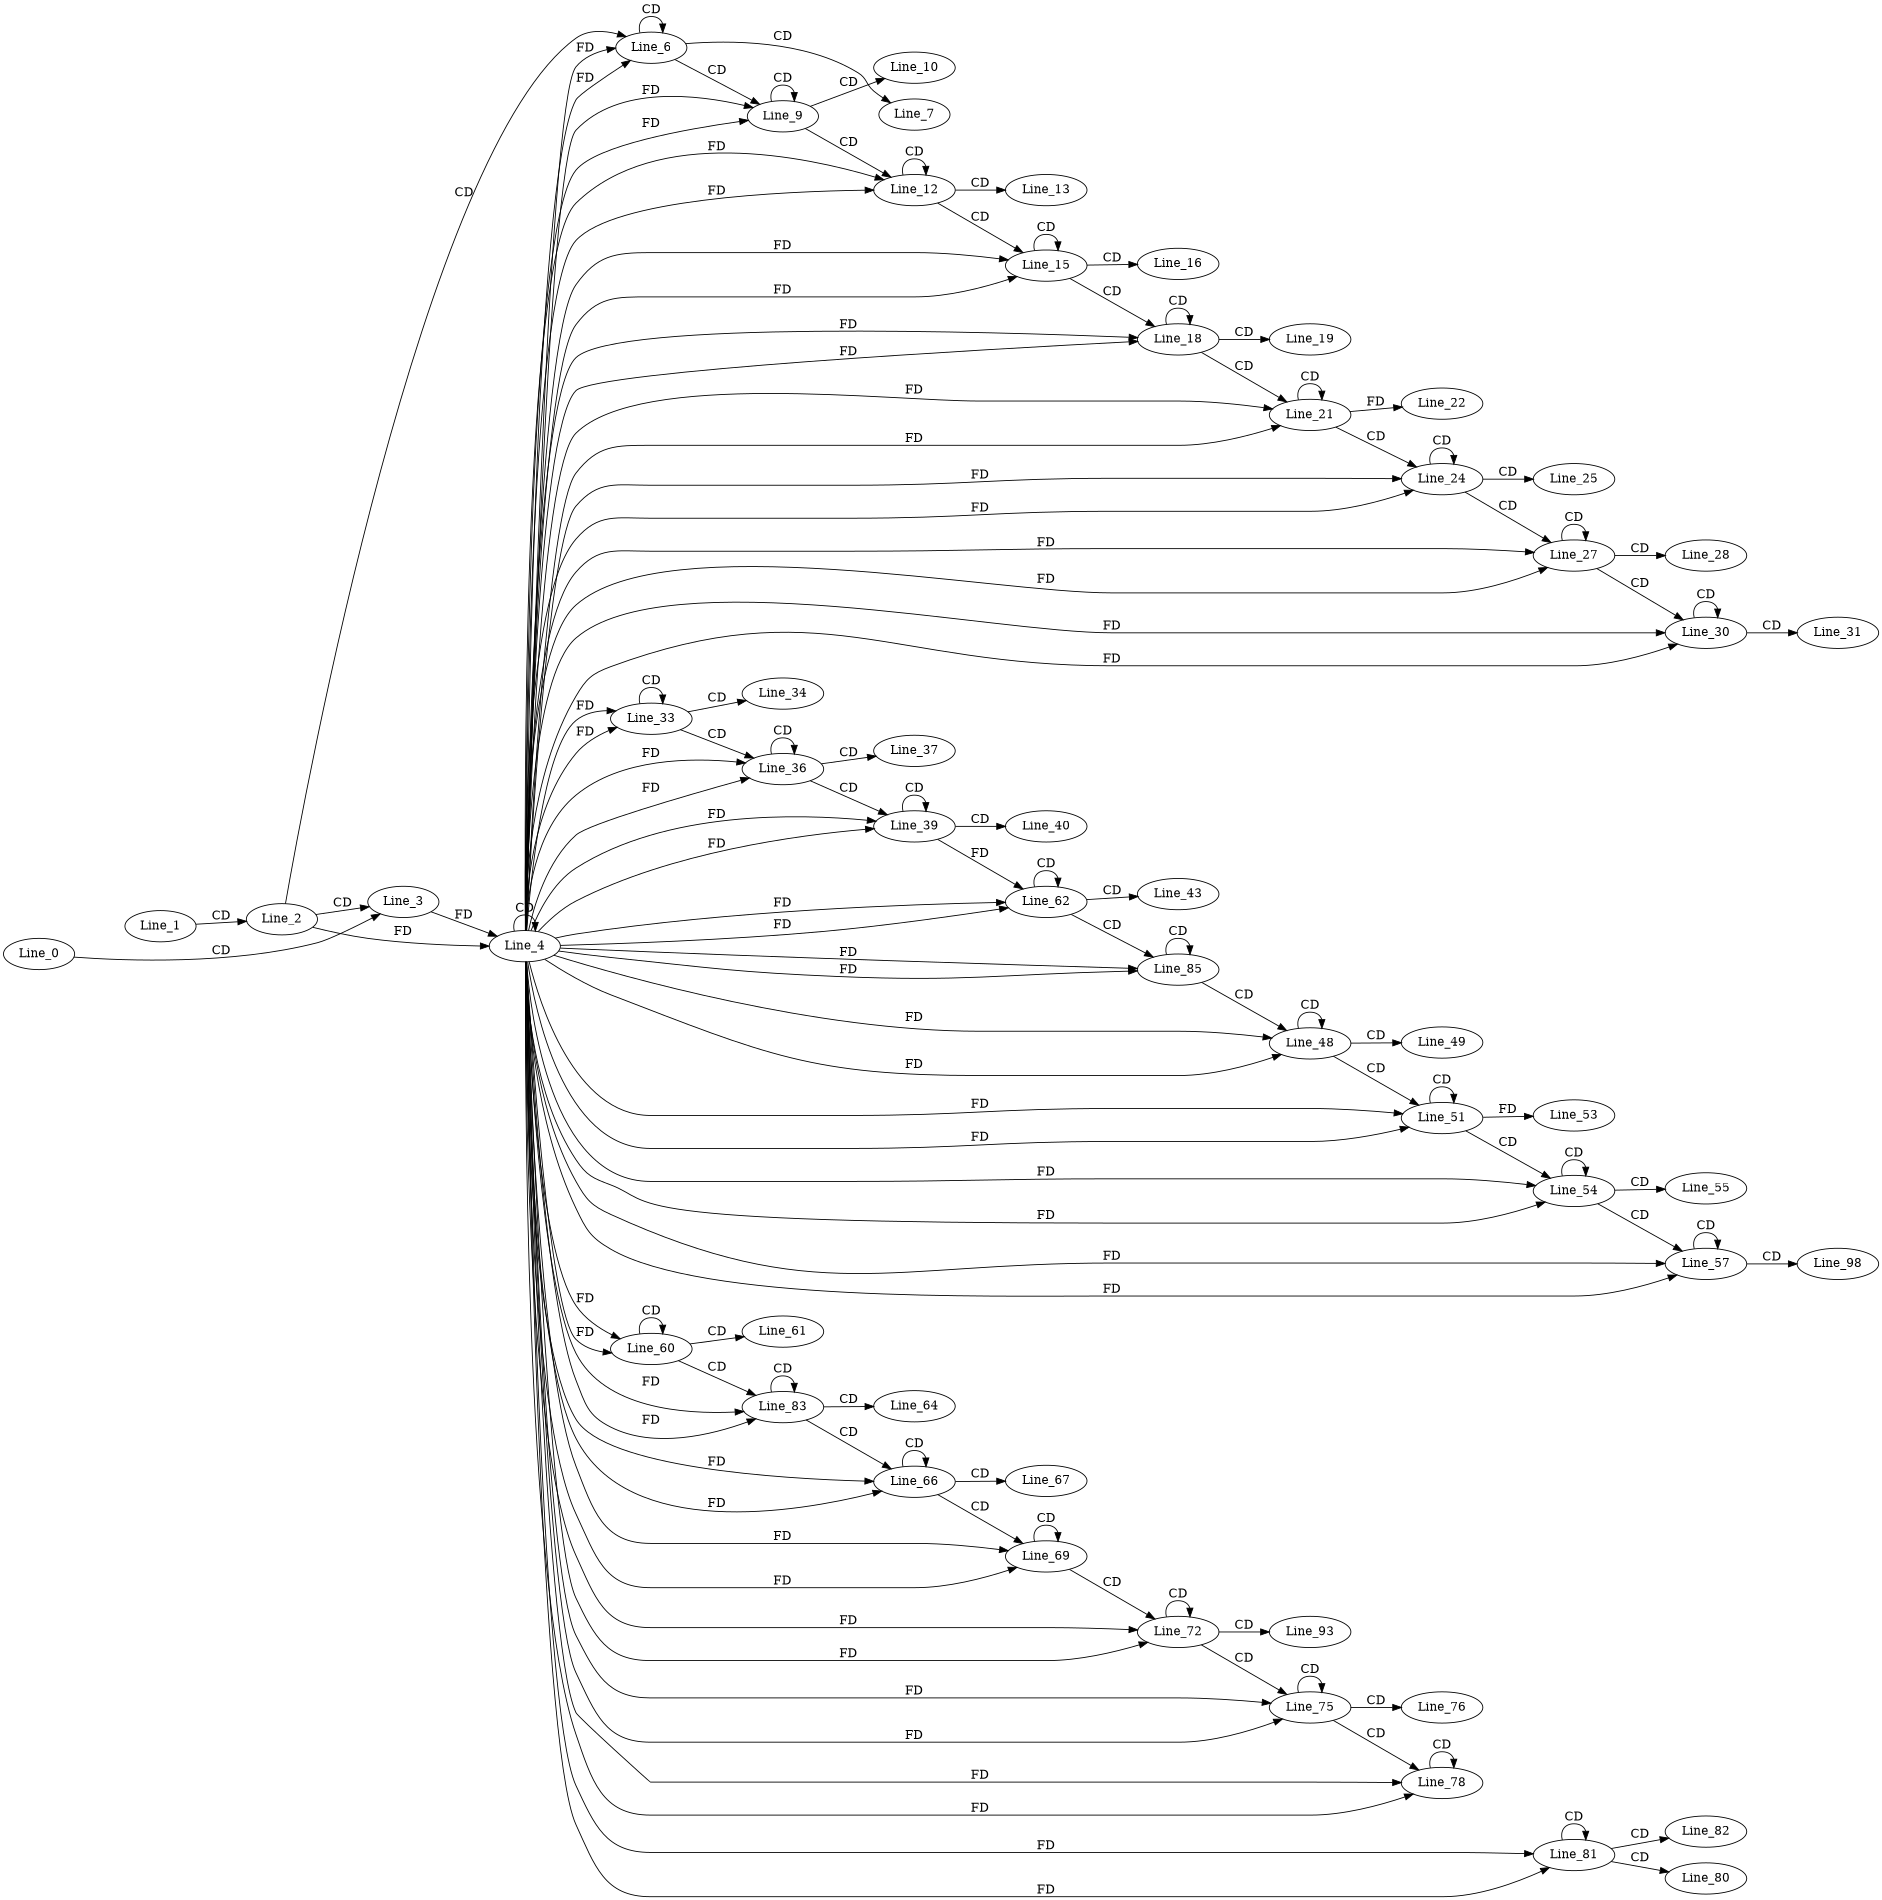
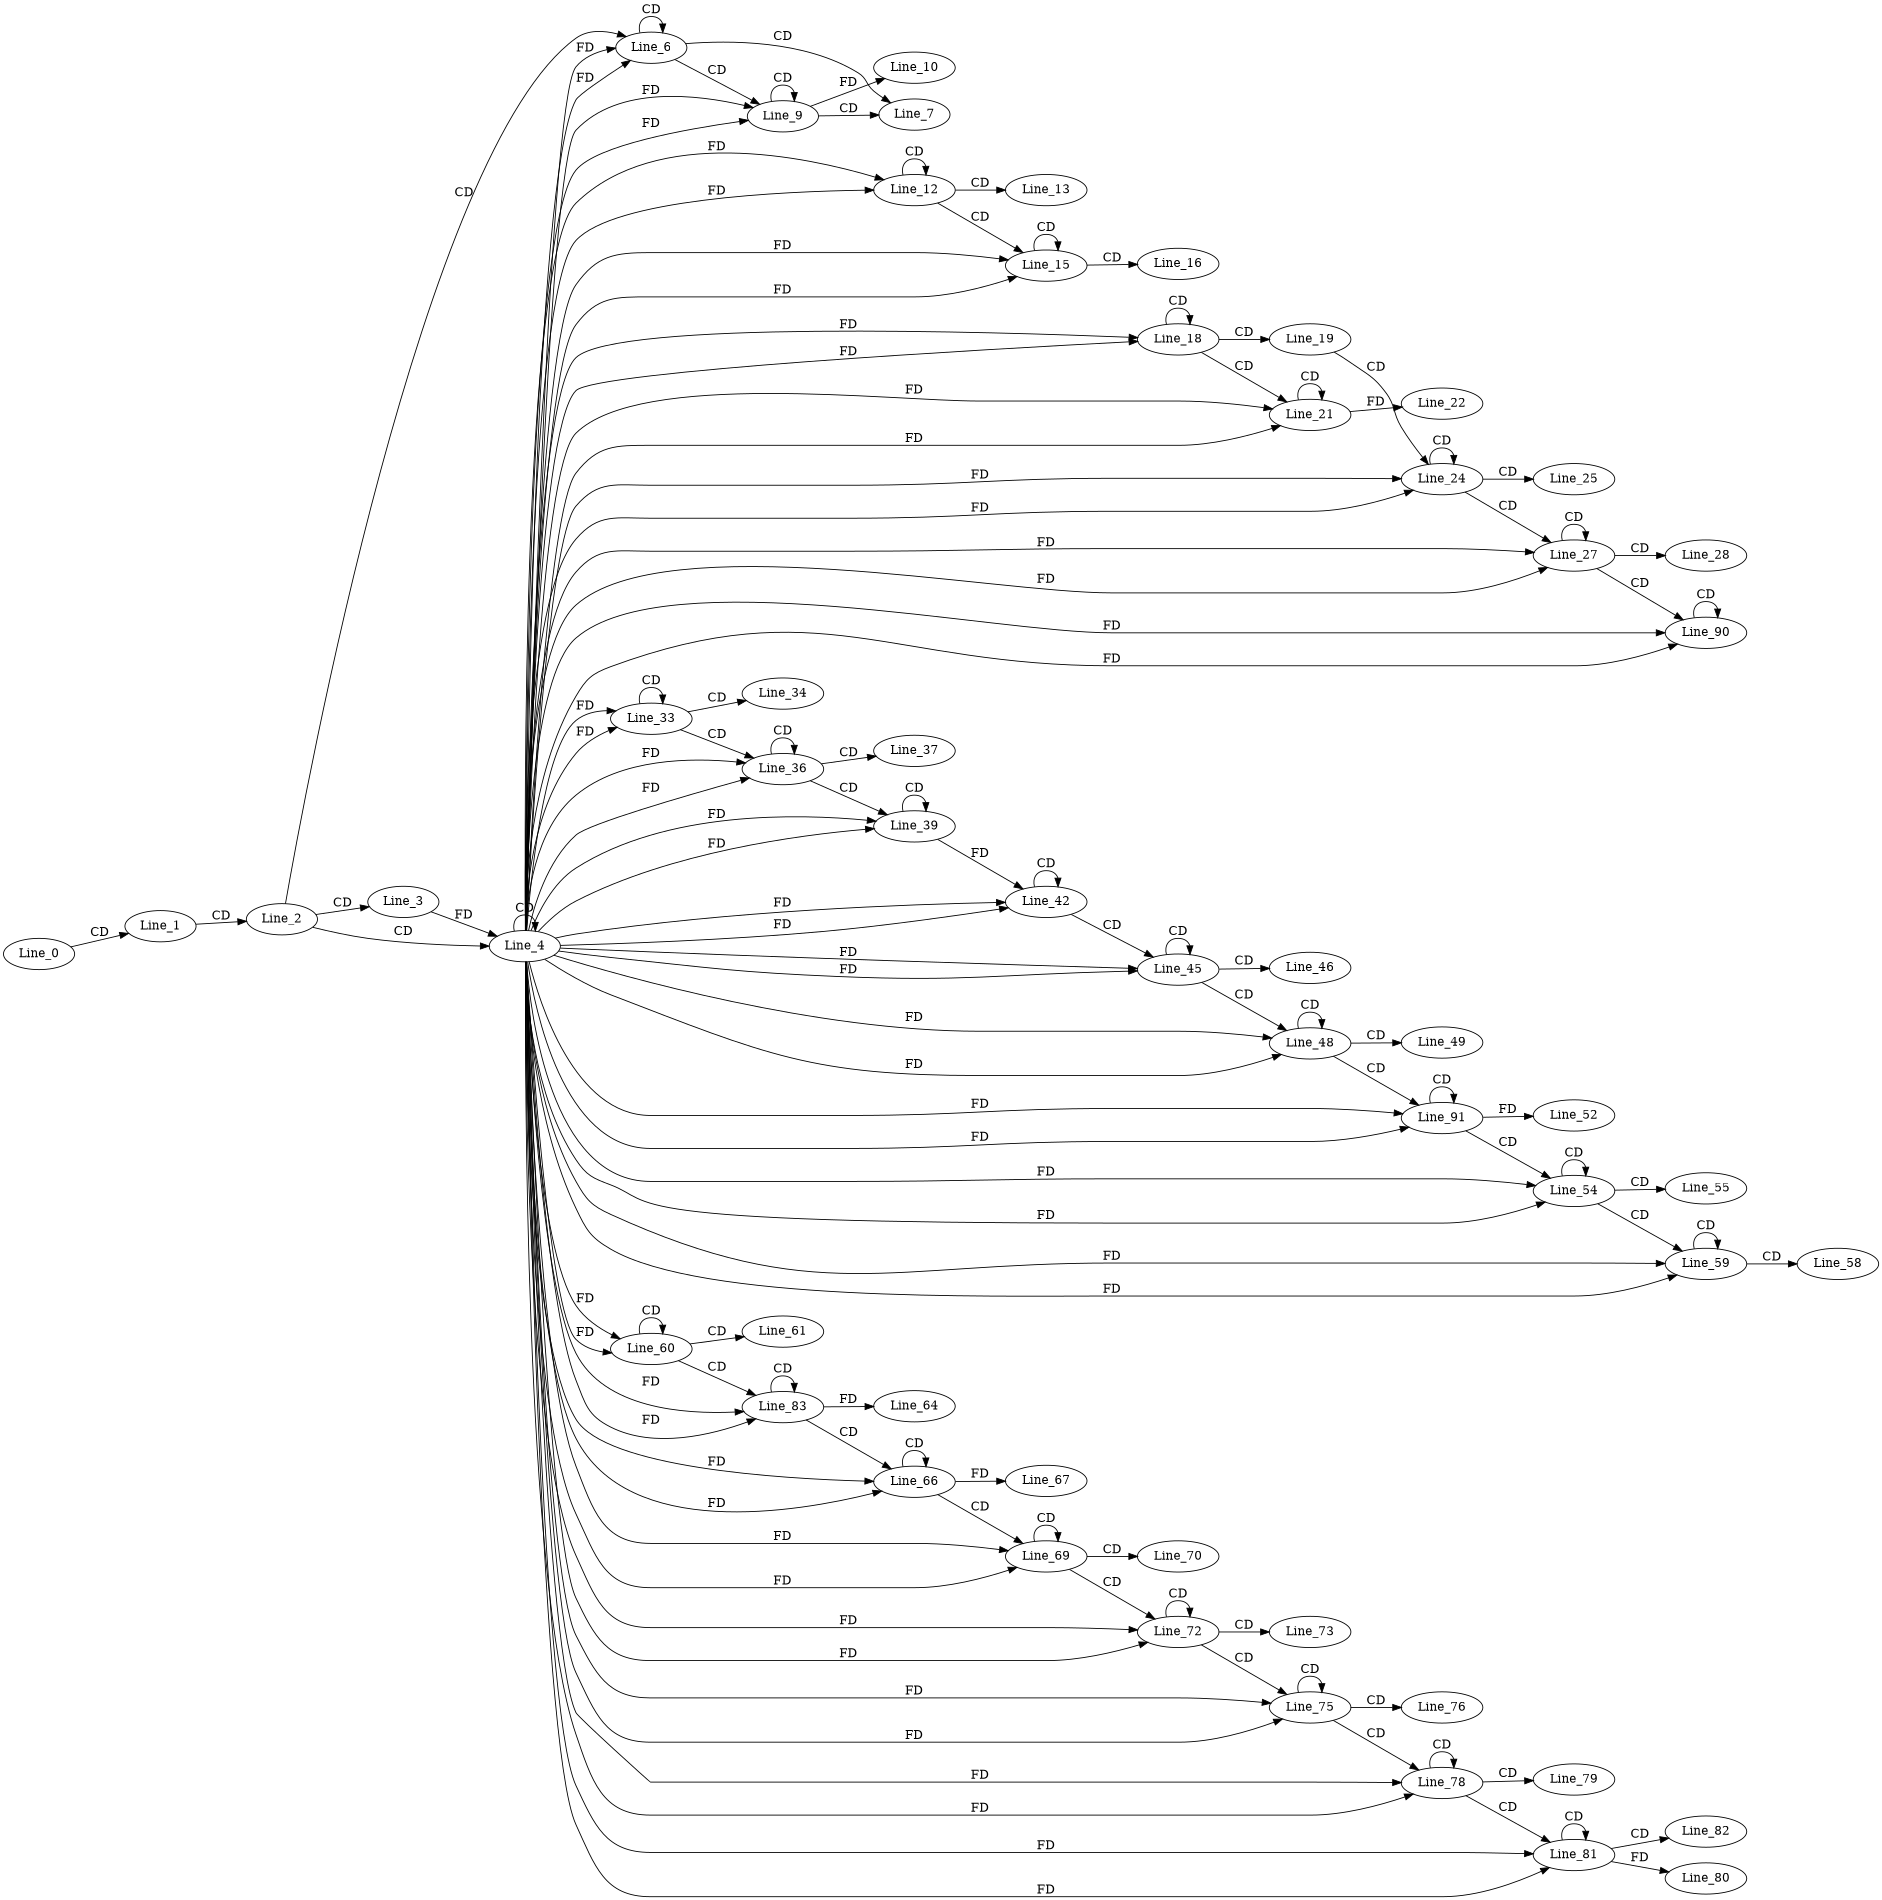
(849, 83) -> (849, 83)
(844, 151) -> (844, 116)
(1108, 300) -> none
(1372, 445) -> (1388, 396)
(1706, 633) -> (1706, 633)
(1838, 633) -> none
(1046, 826) -> none
(1178, 894) -> none
(1046, 902) -> (1046, 902)
(403, 932) -> (403, 932)
(226, 957) -> (95, 941)
none -> (1310, 968)
(1178, 970) -> (1178, 970)
(1574, 1115) -> (1574, 1115)
(1442, 1118) -> (1442, 1118)
(1706, 1264) -> (1706, 1264)
(1838, 1264) -> (1838, 1264)
(849, 1400) -> (849, 1400)
(980, 1474) -> (980, 1474)
none -> (1178, 1556)
(1310, 1632) -> (1310, 1632)
none -> (1574, 1780)
none -> (1504, 1817)
(1640, 1858) -> (1640, 1858)
